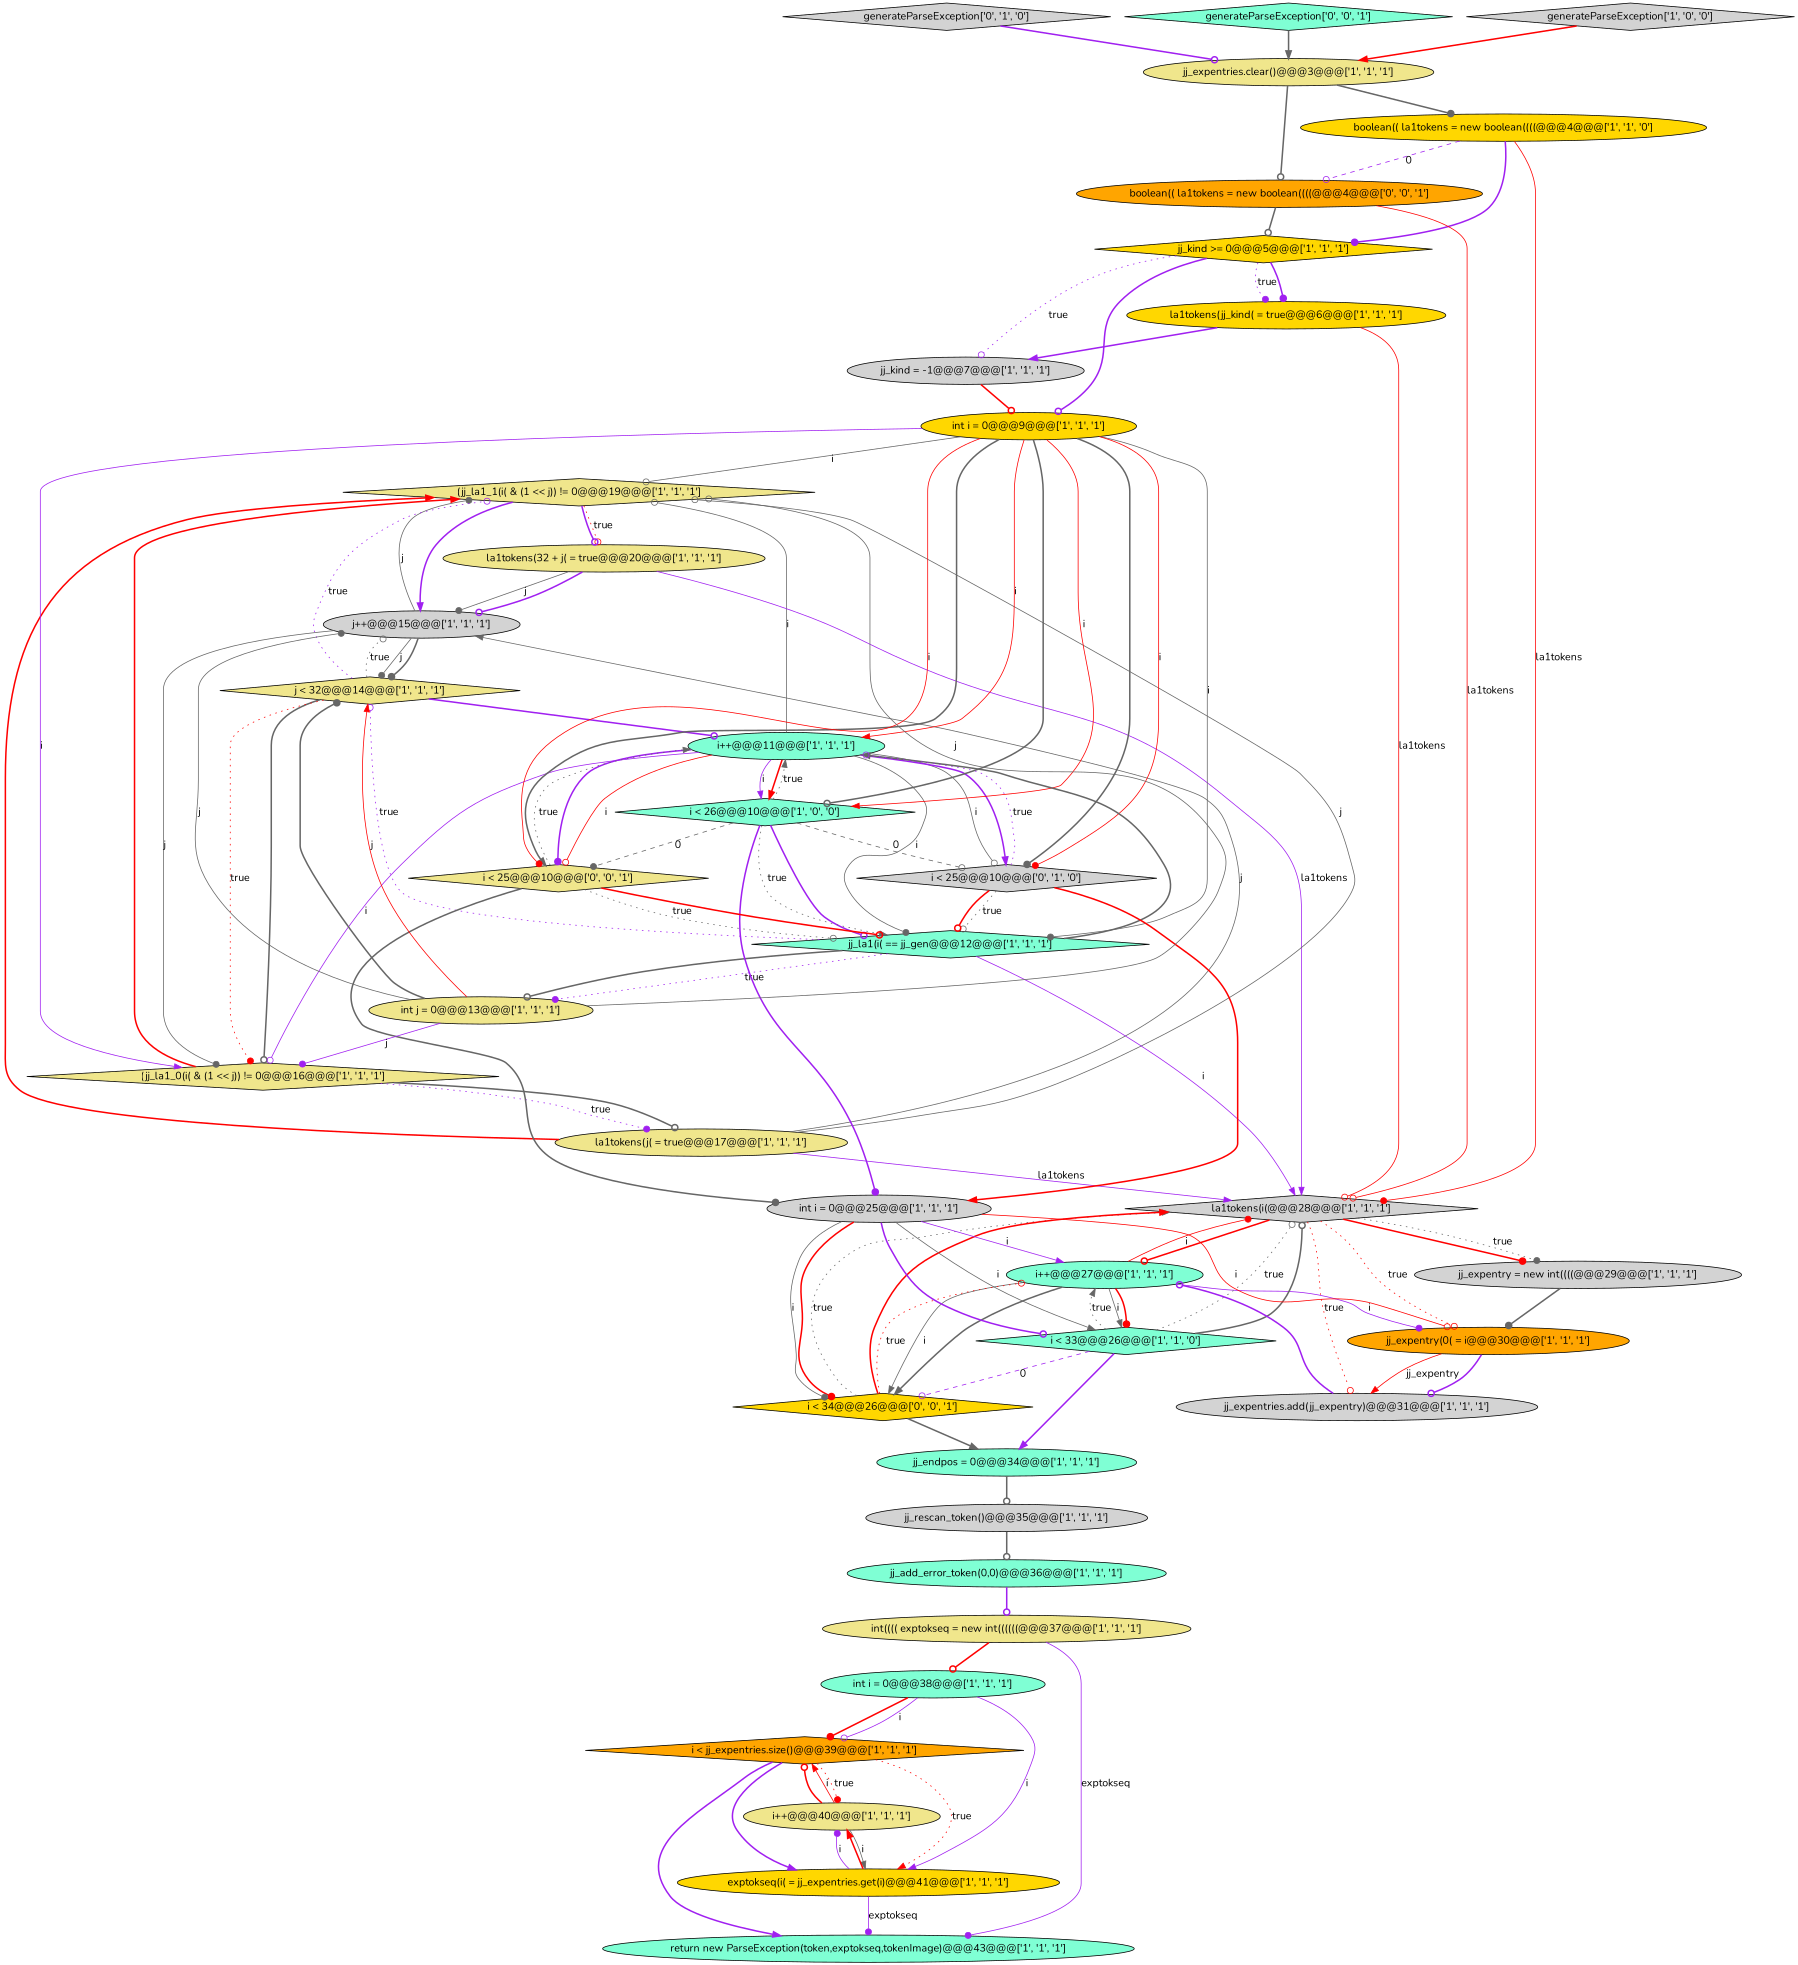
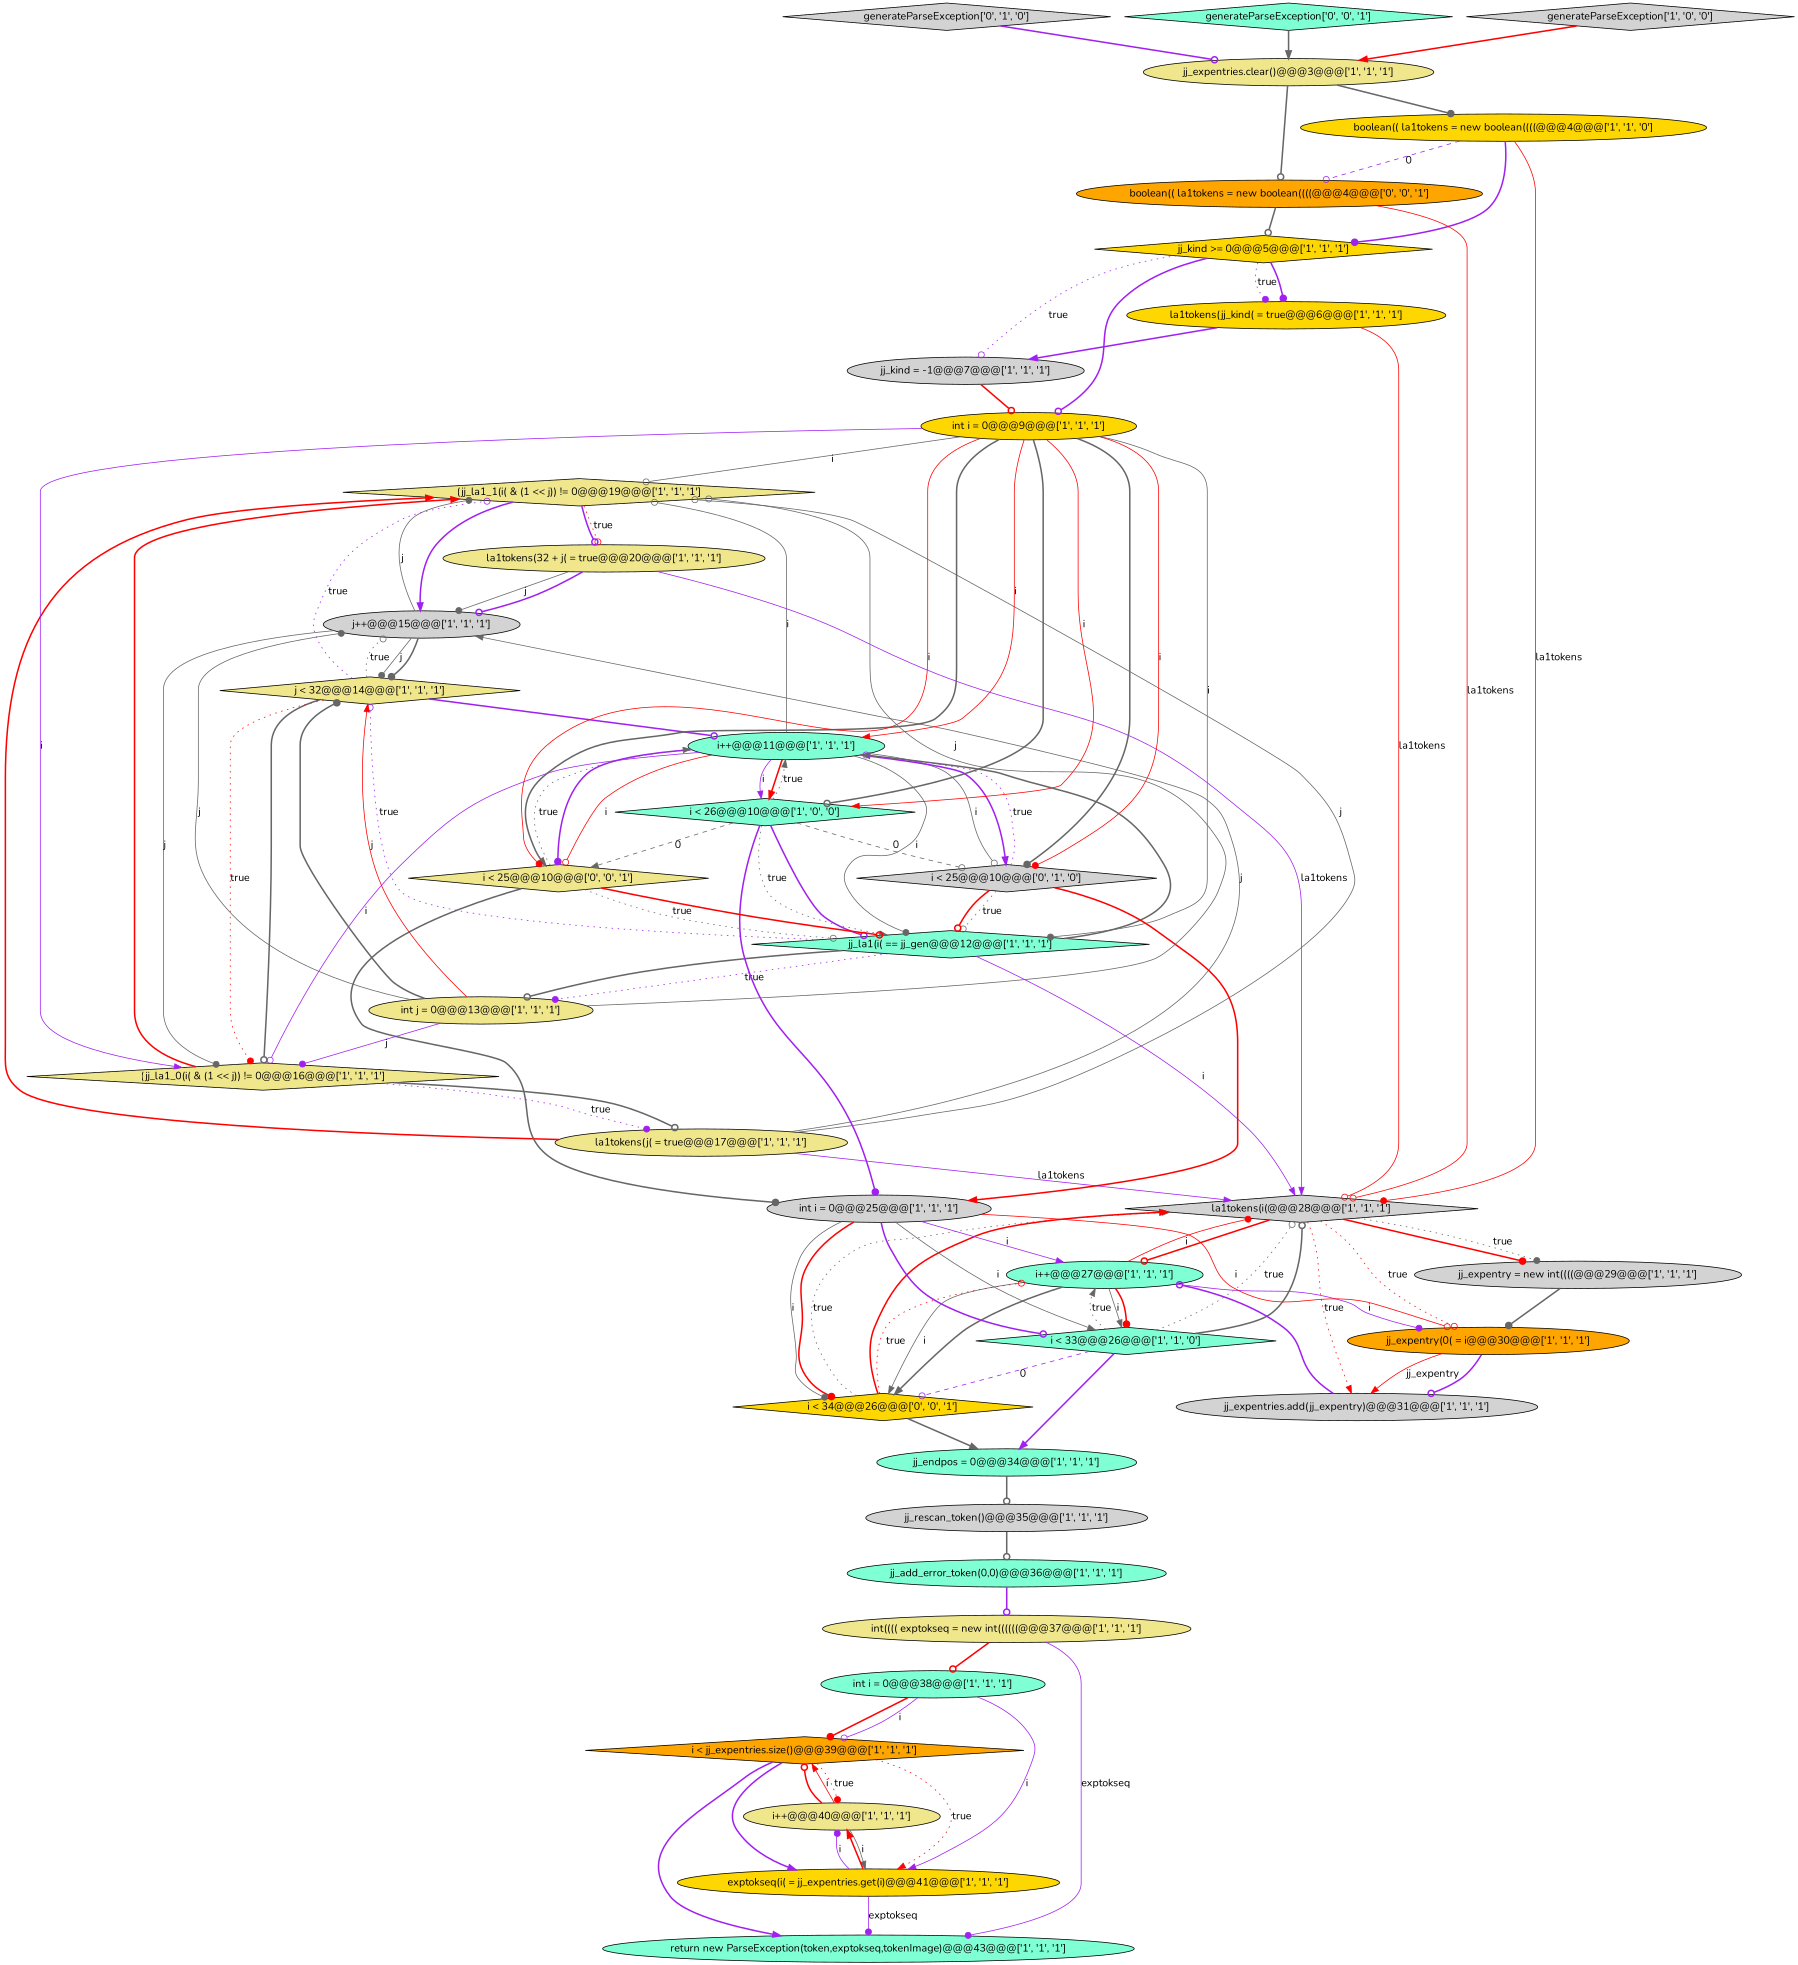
(665, 844) -> (665, 844)
(1322, 1305) -> (1322, 1305)
